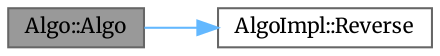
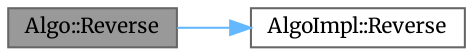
(76, 28) -> (93, 28)
